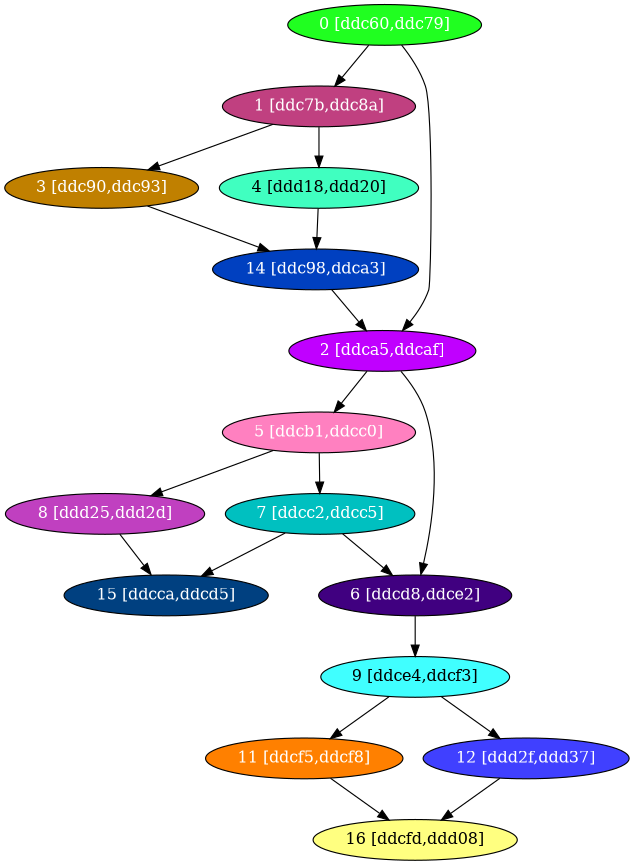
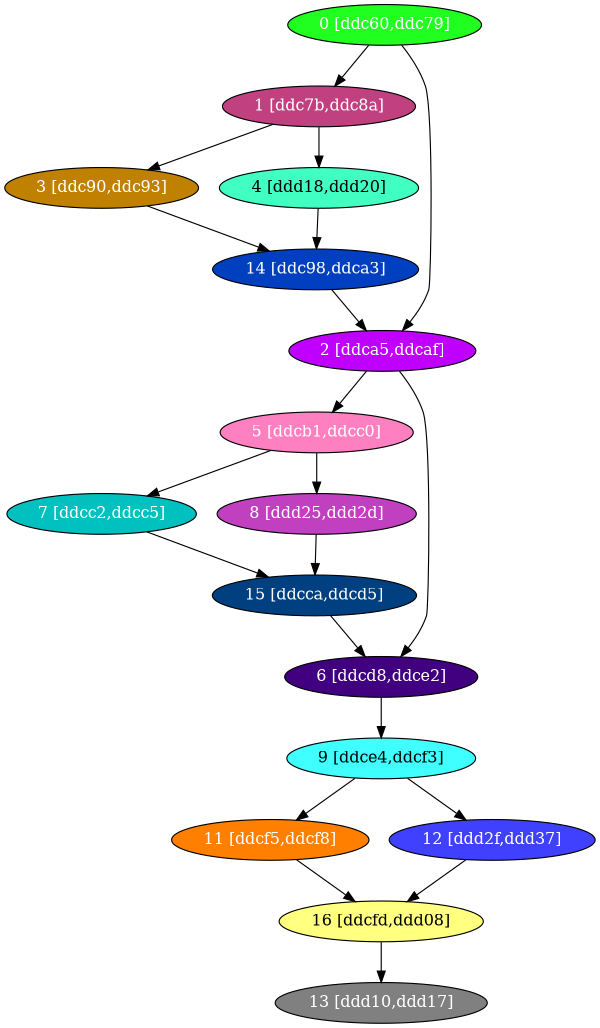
(363, 551) -> (344, 632)
none -> (381, 1003)
